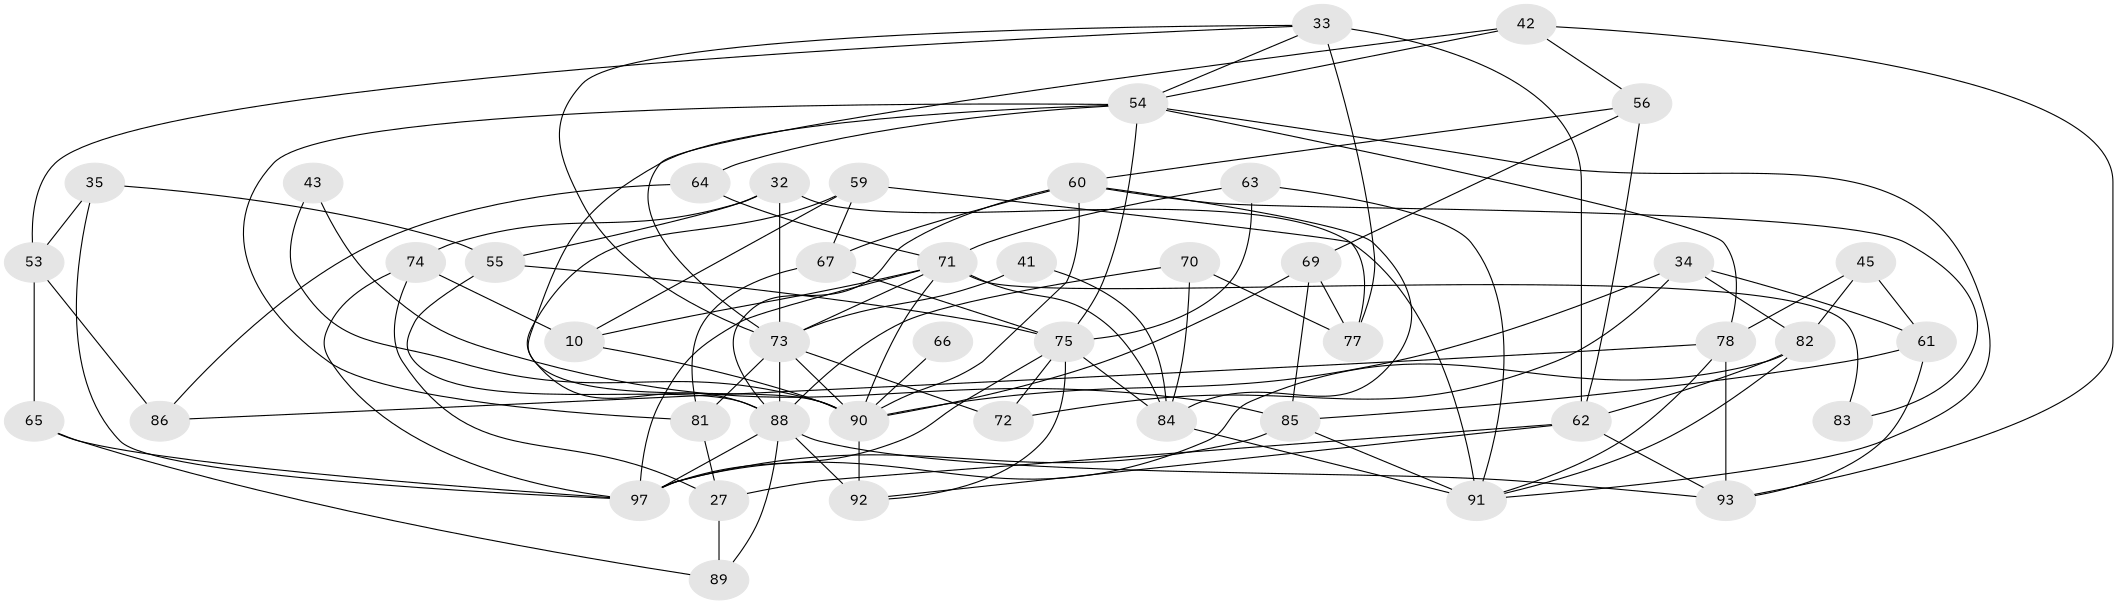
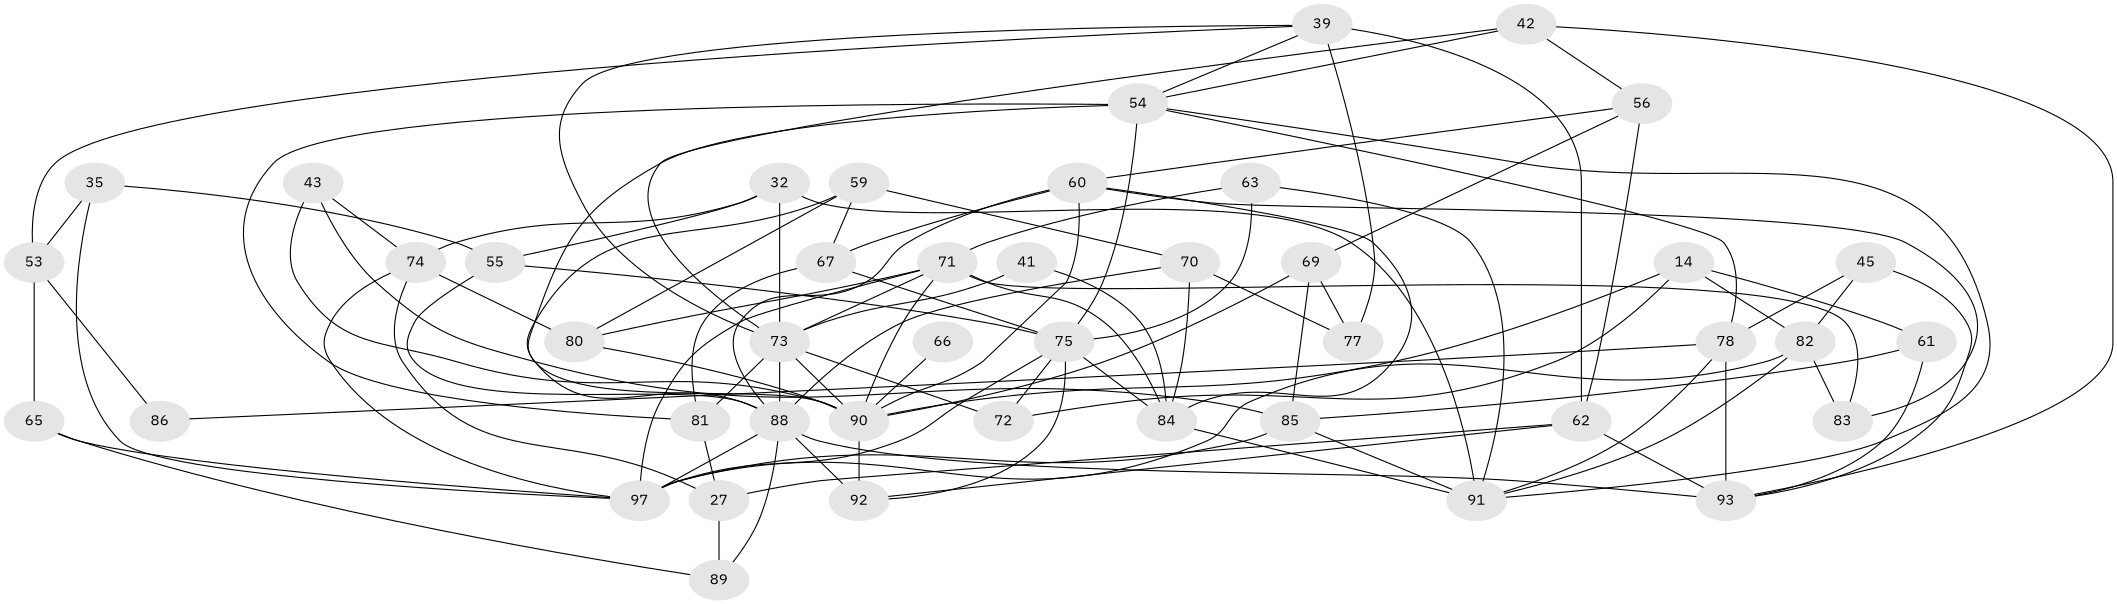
(1322, 24) -> (1322, 24)
(700, 183) -> none
(1161, 218) -> (1024, 223)
none -> (373, 229)
(1684, 262) -> (1684, 262)
(1896, 302) -> (1921, 433)
(575, 342) -> (575, 342)
(1666, 396) -> (1824, 381)
